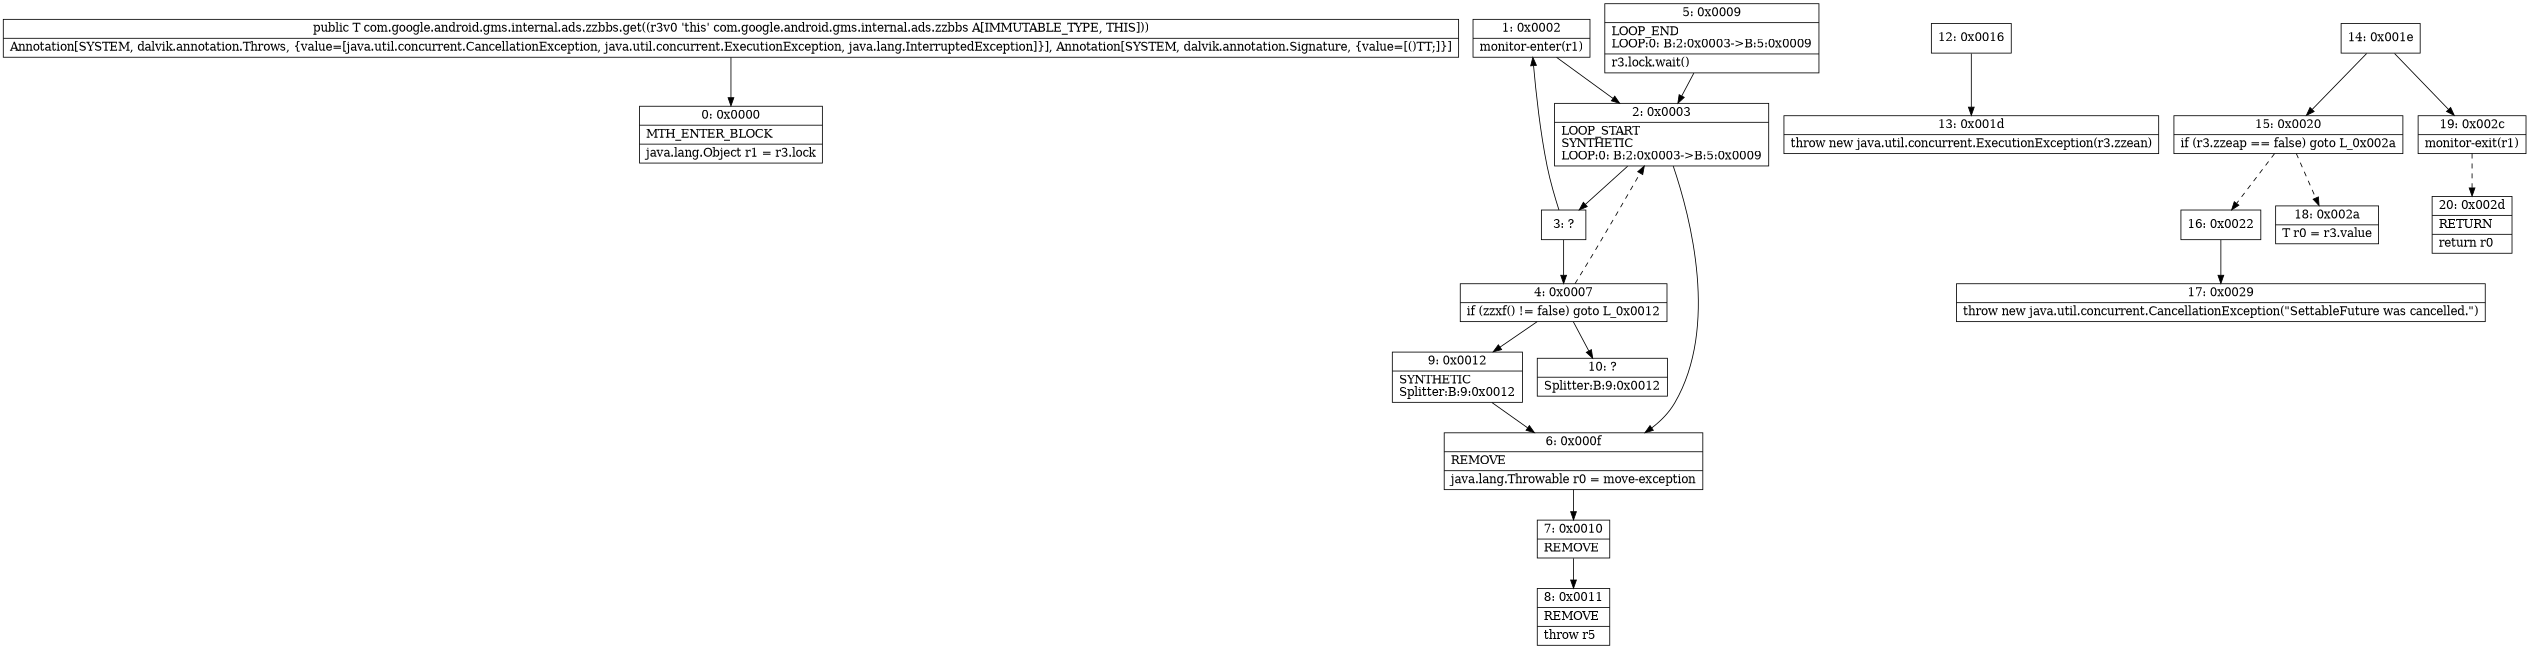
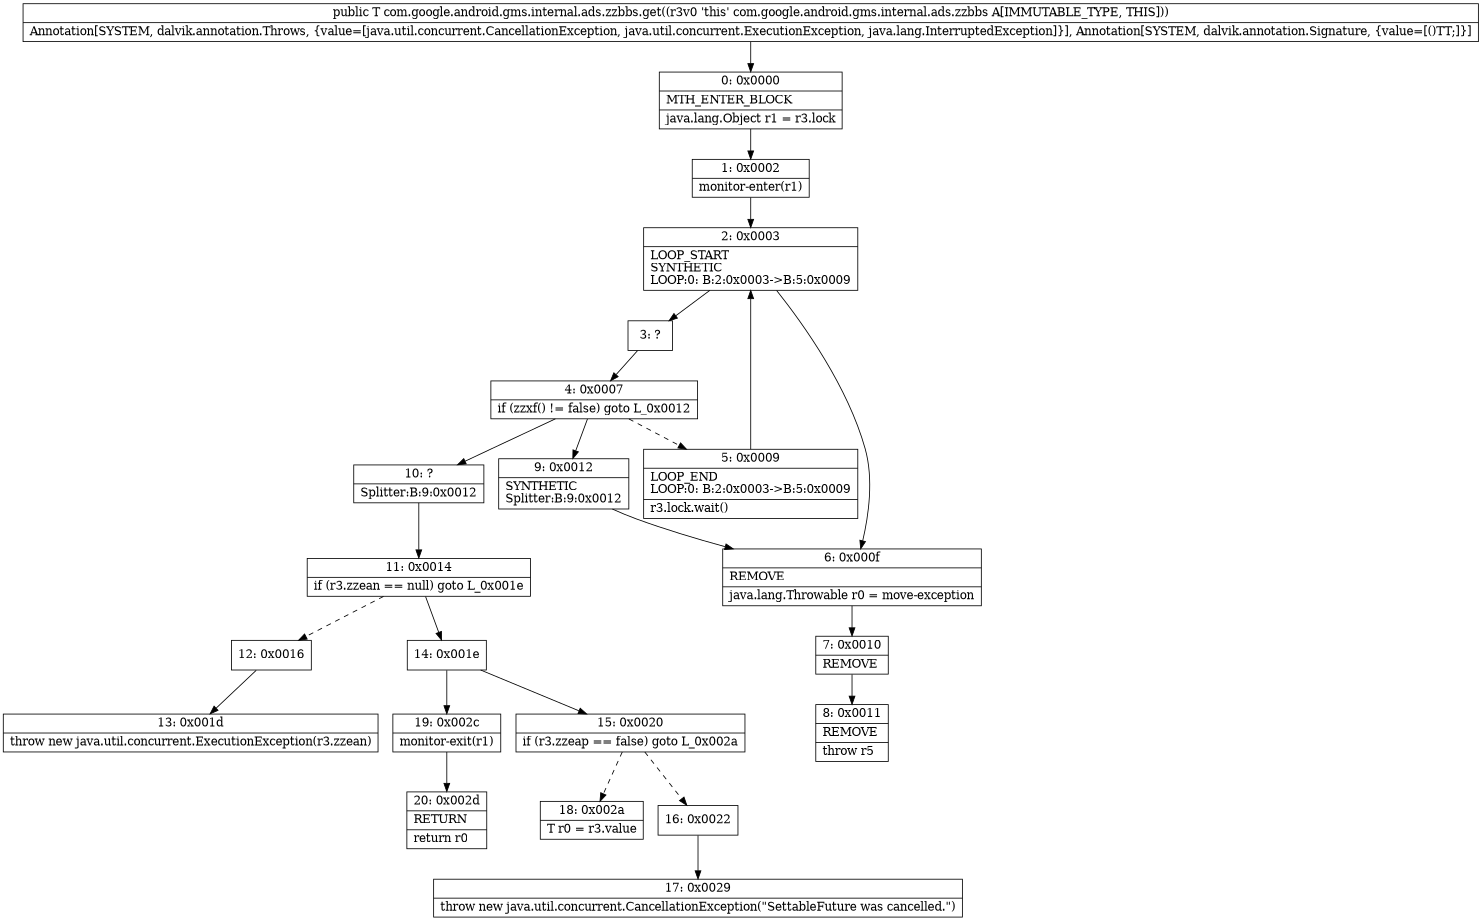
(1542, 139) -> (751, 140)
(2472, 171) -> (447, 768)
(1608, 229) -> (654, 432)
none -> (419, 577)
